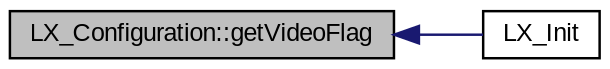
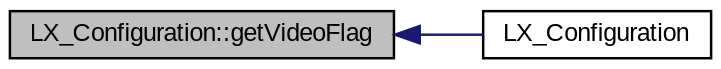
(541, 35) -> (597, 35)
